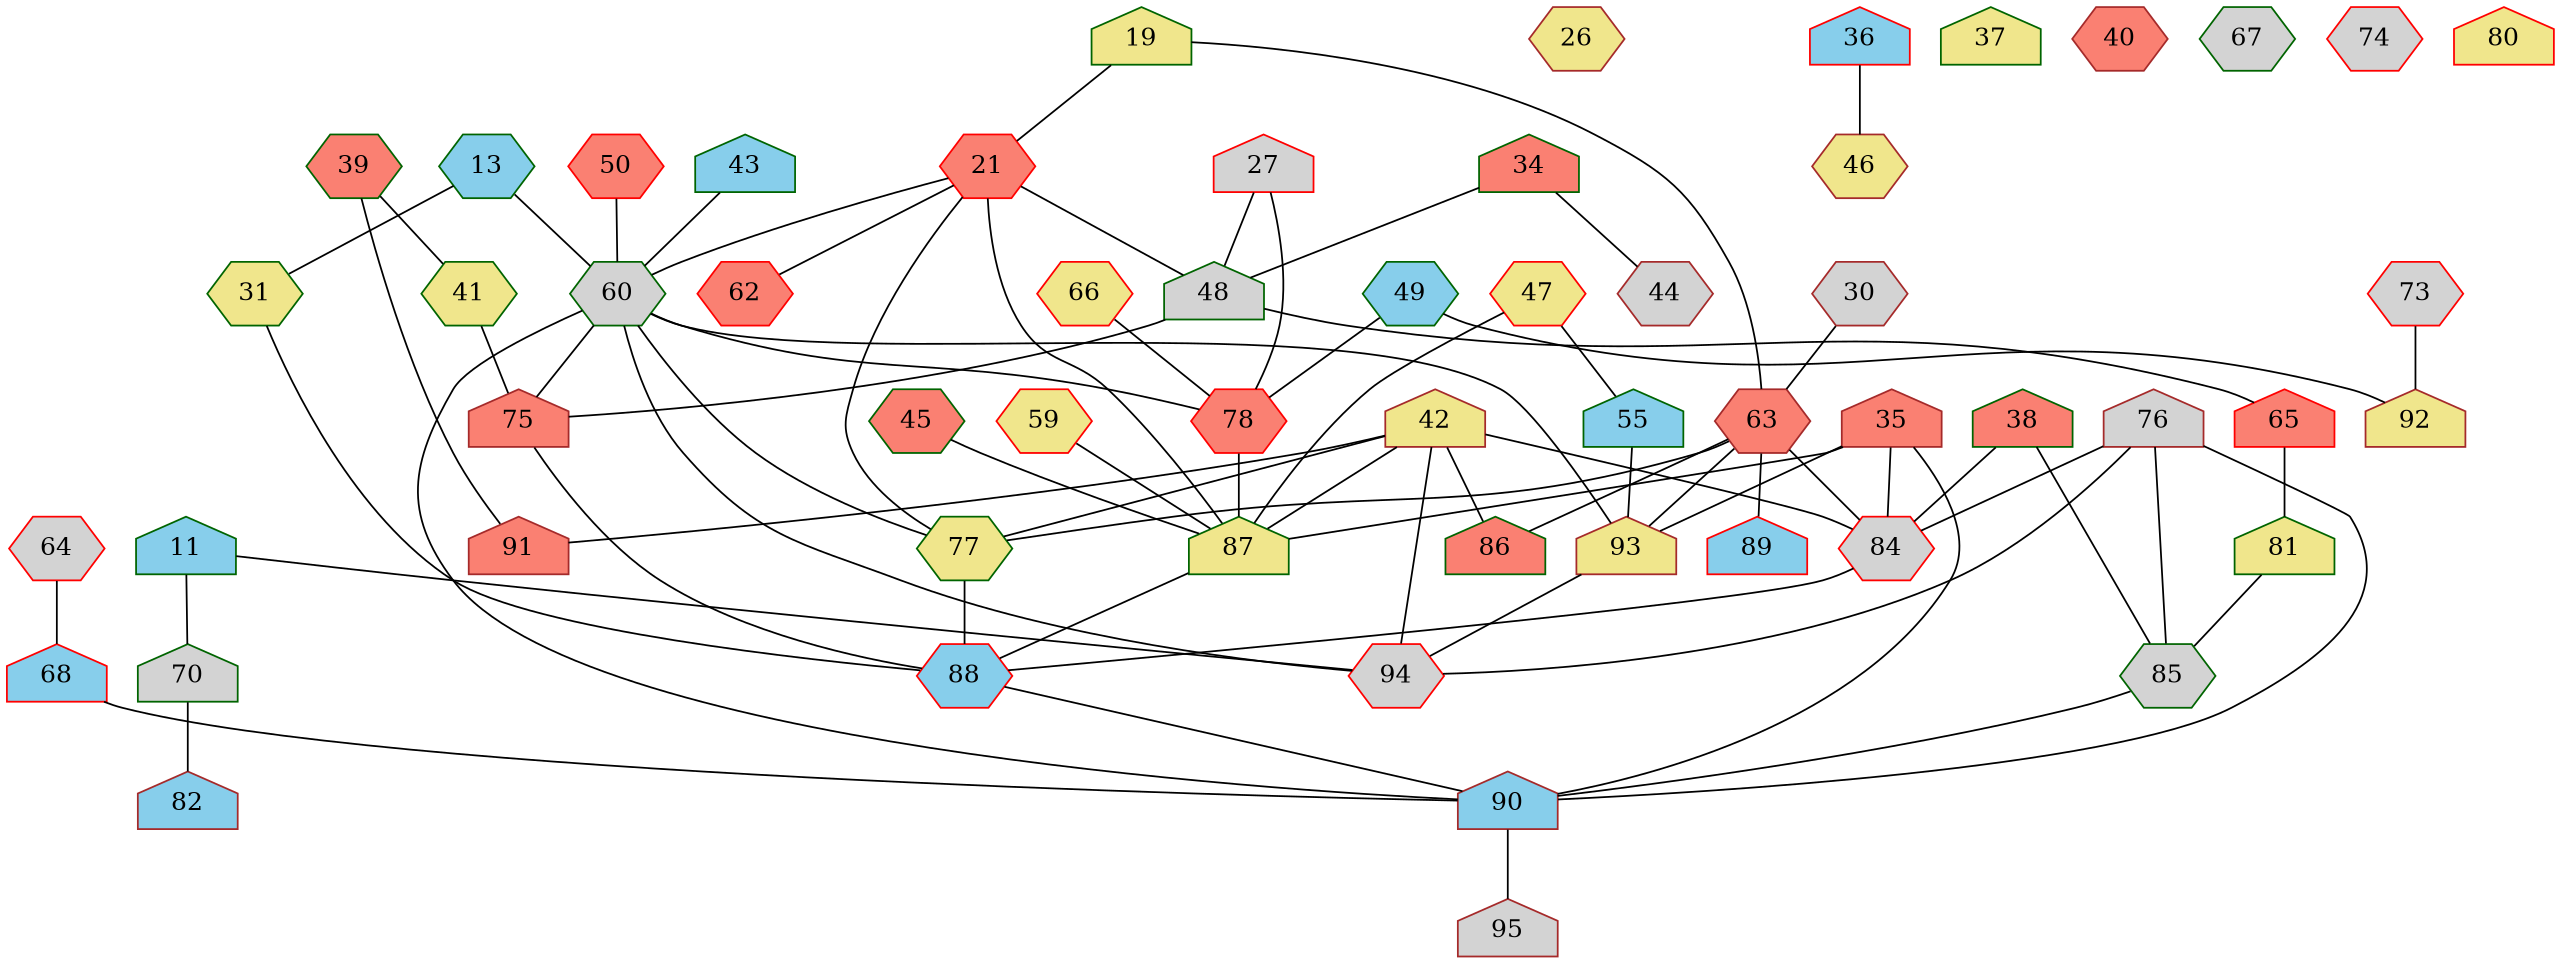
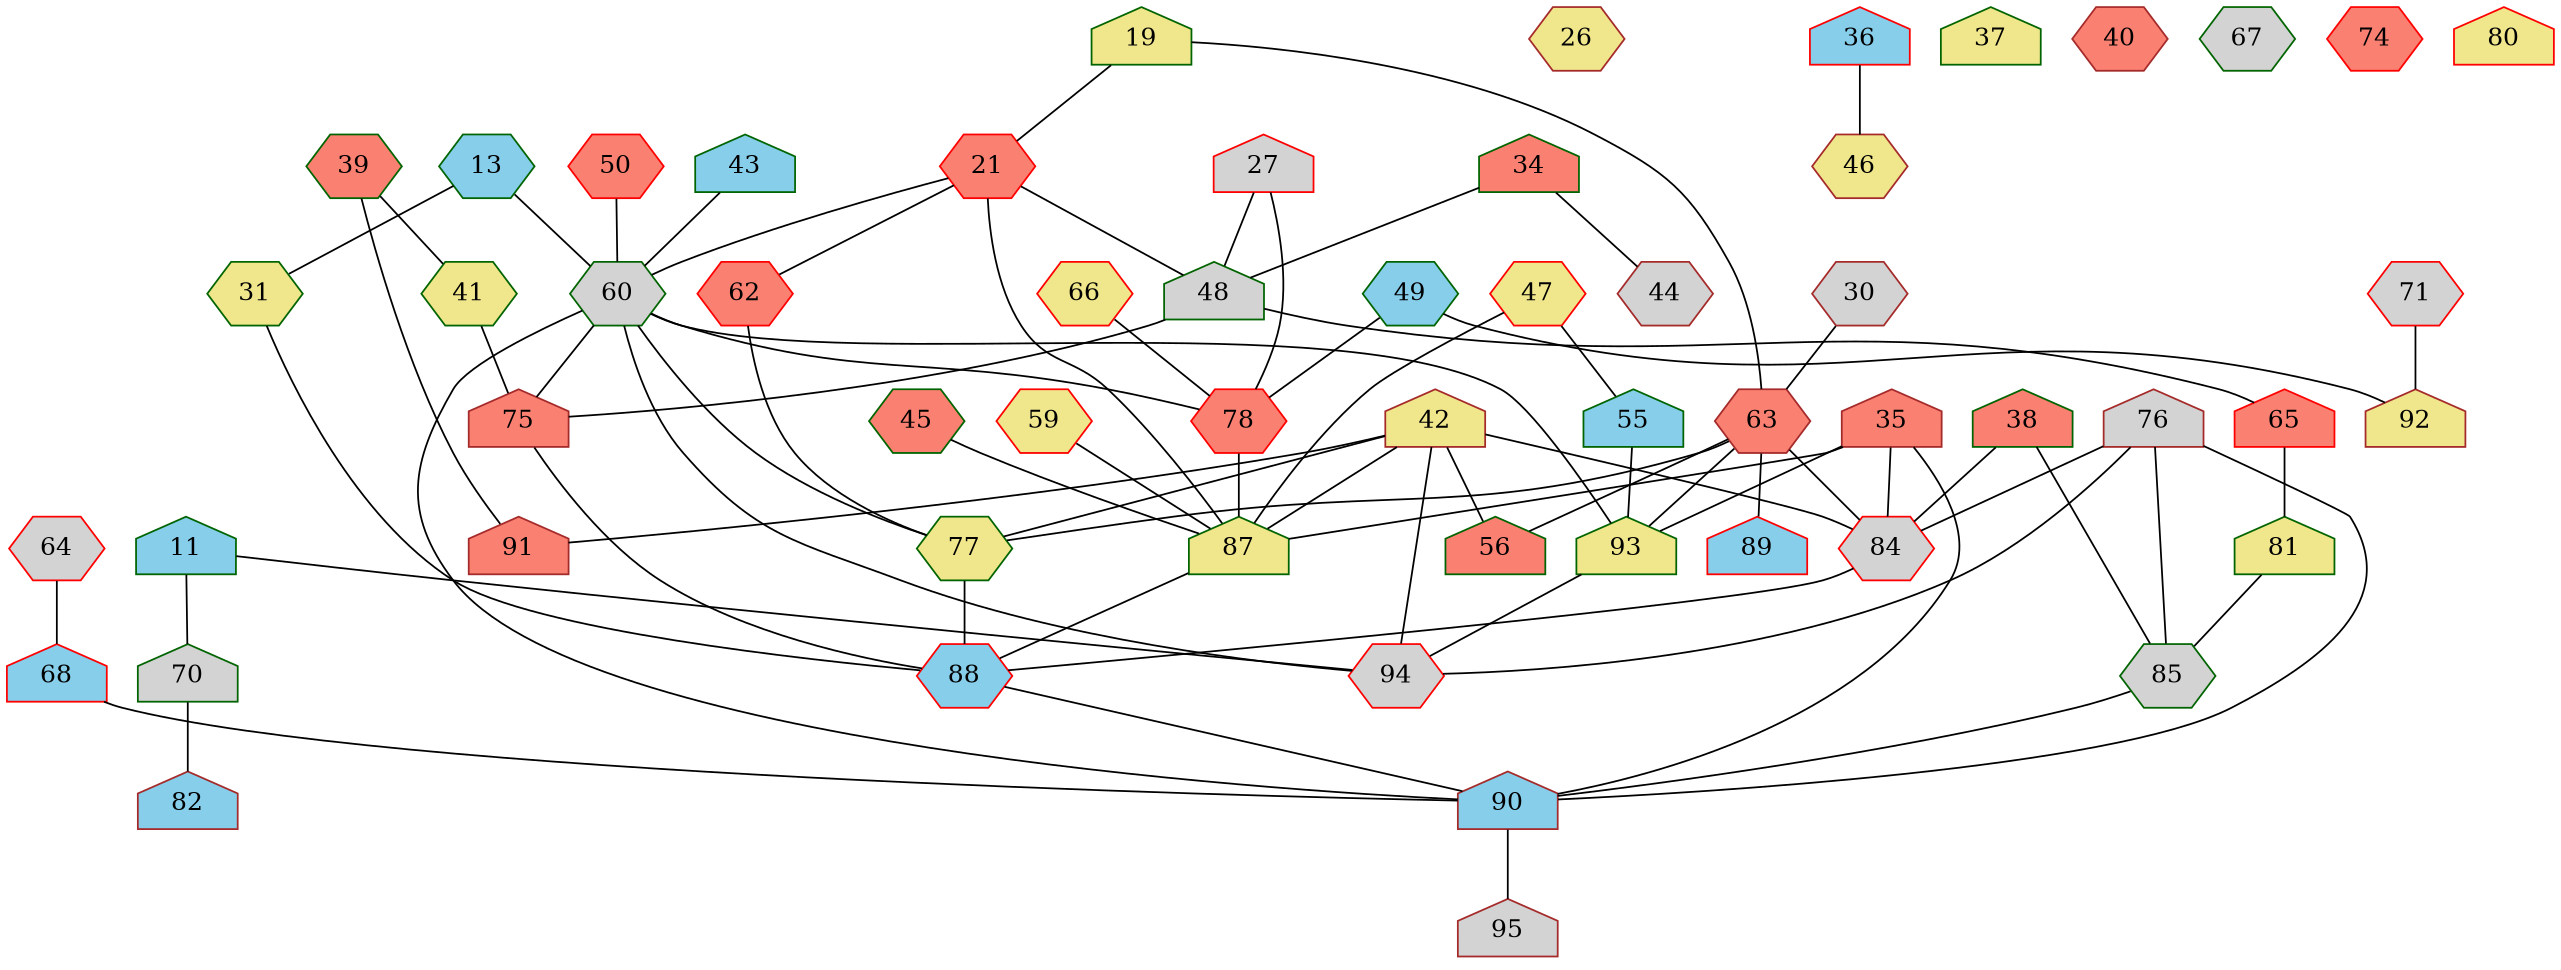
(2375, 39) -> (2375, 39)
(2415, 294) -> (2415, 294)
(876, 330) -> (802, 460)
(1495, 549) -> (1495, 549)
(1626, 549) -> (1626, 549)
